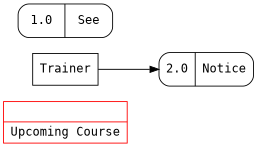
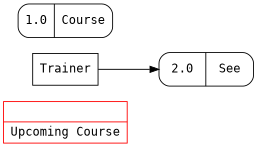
(89, 20) -> (83, 20)
(224, 69) -> (230, 69)
